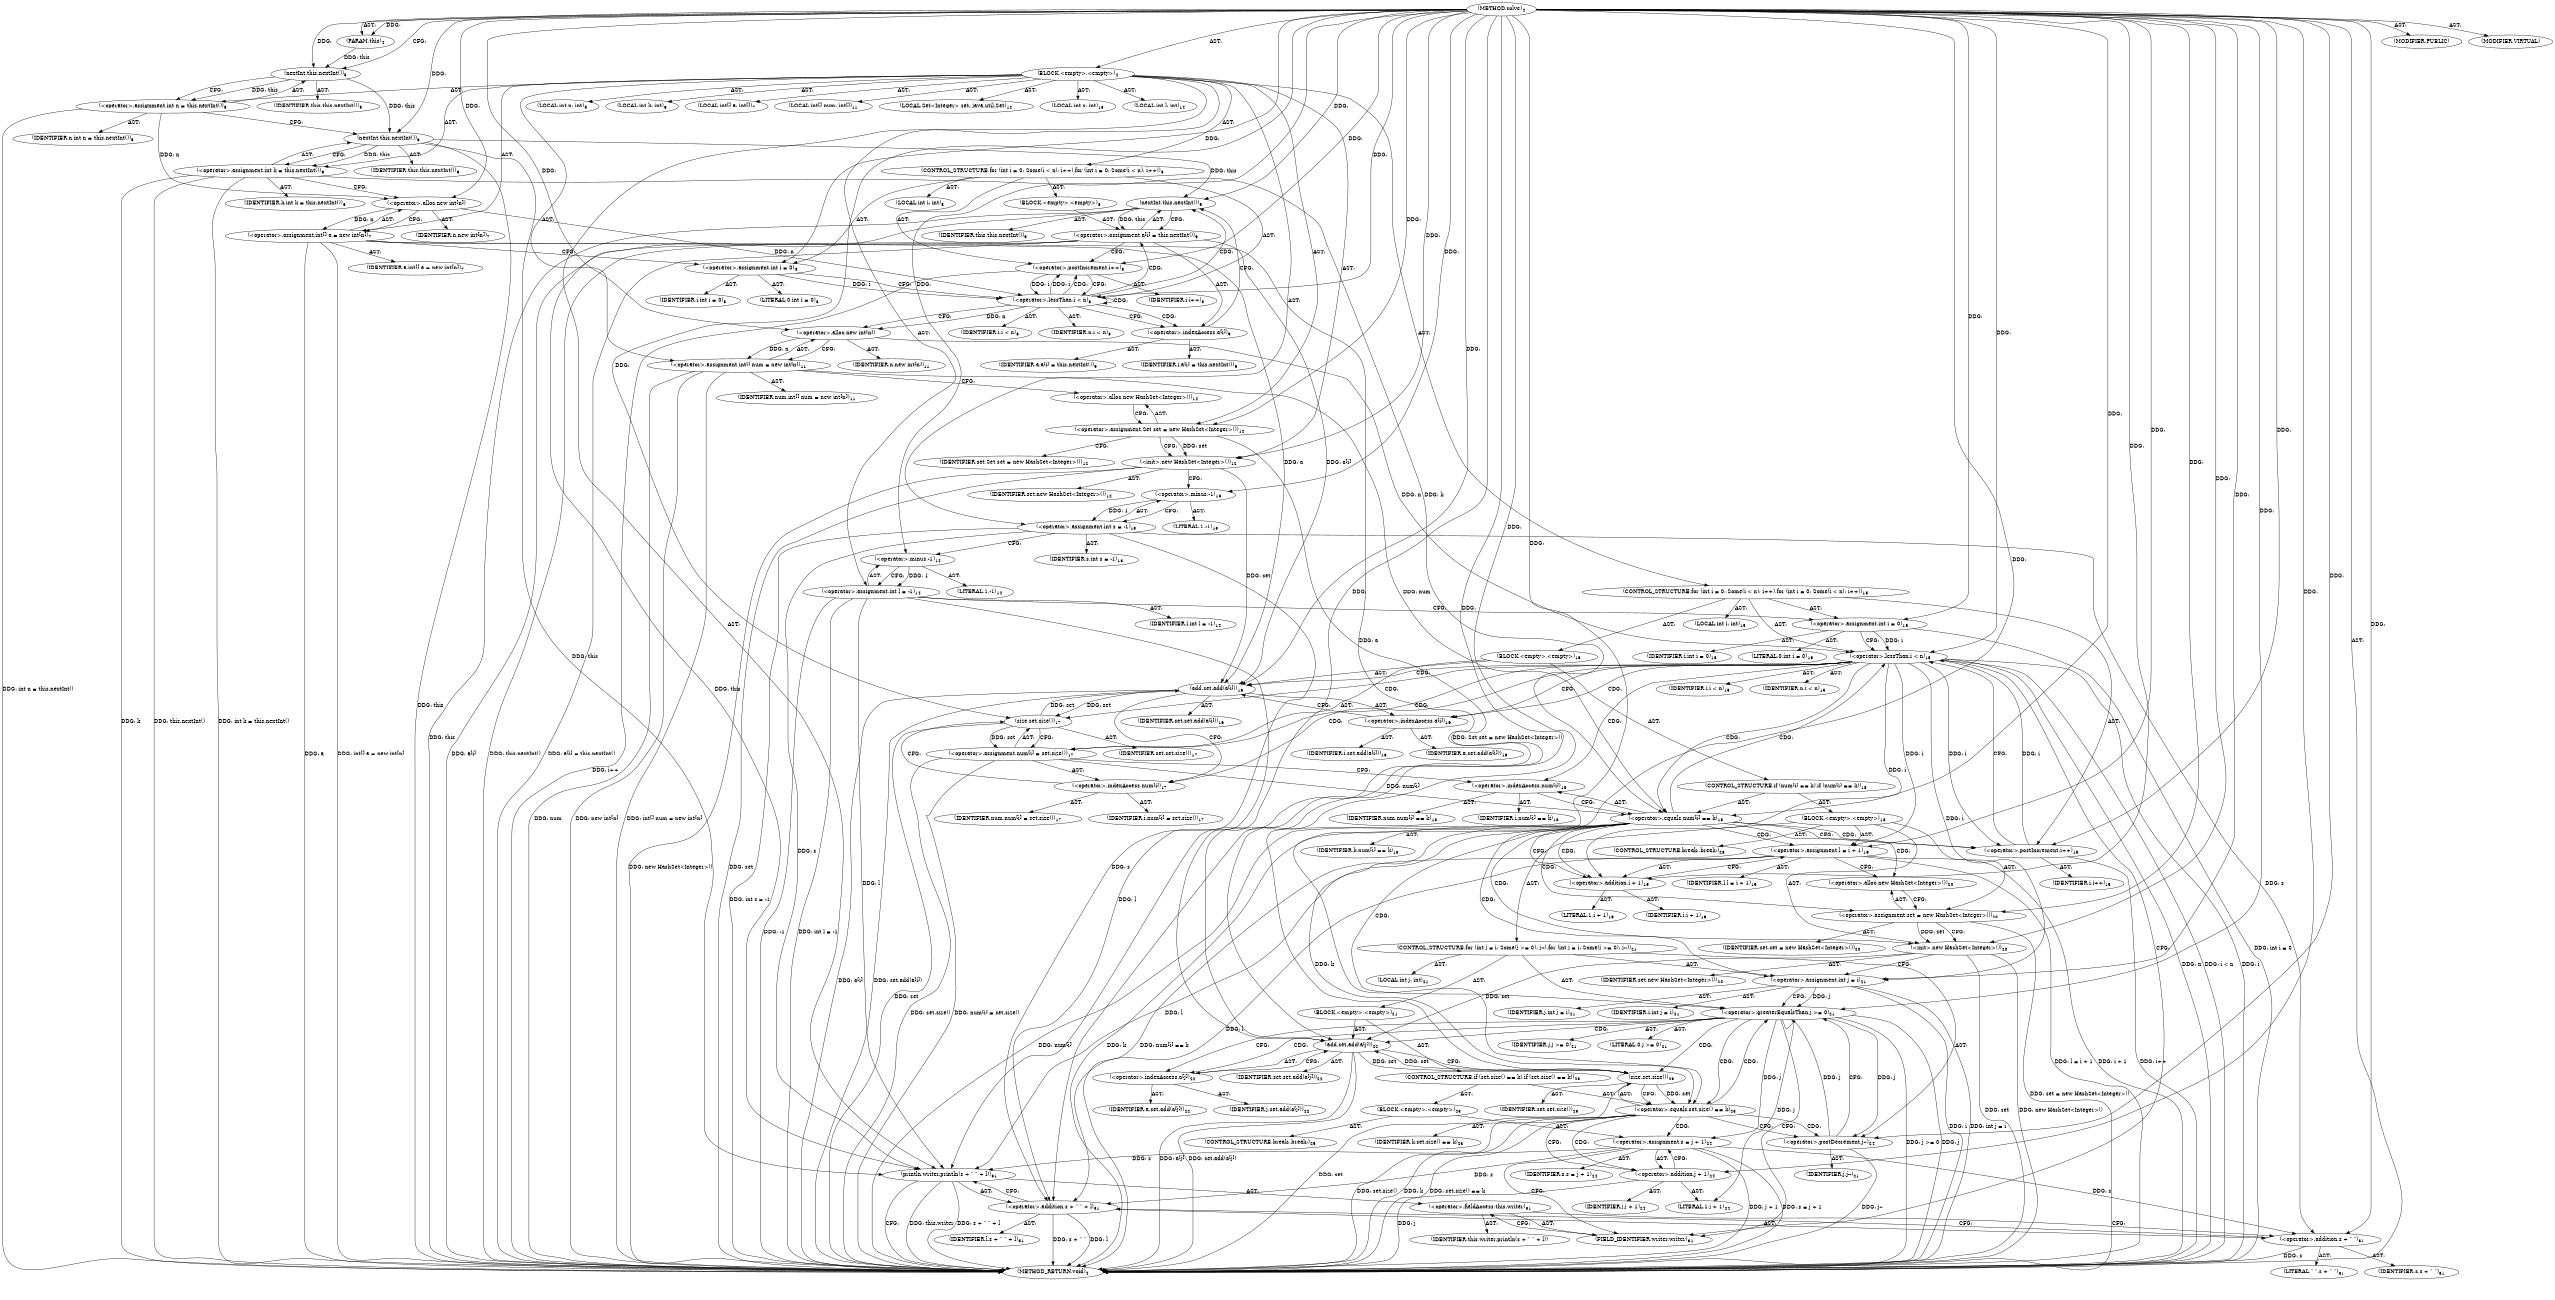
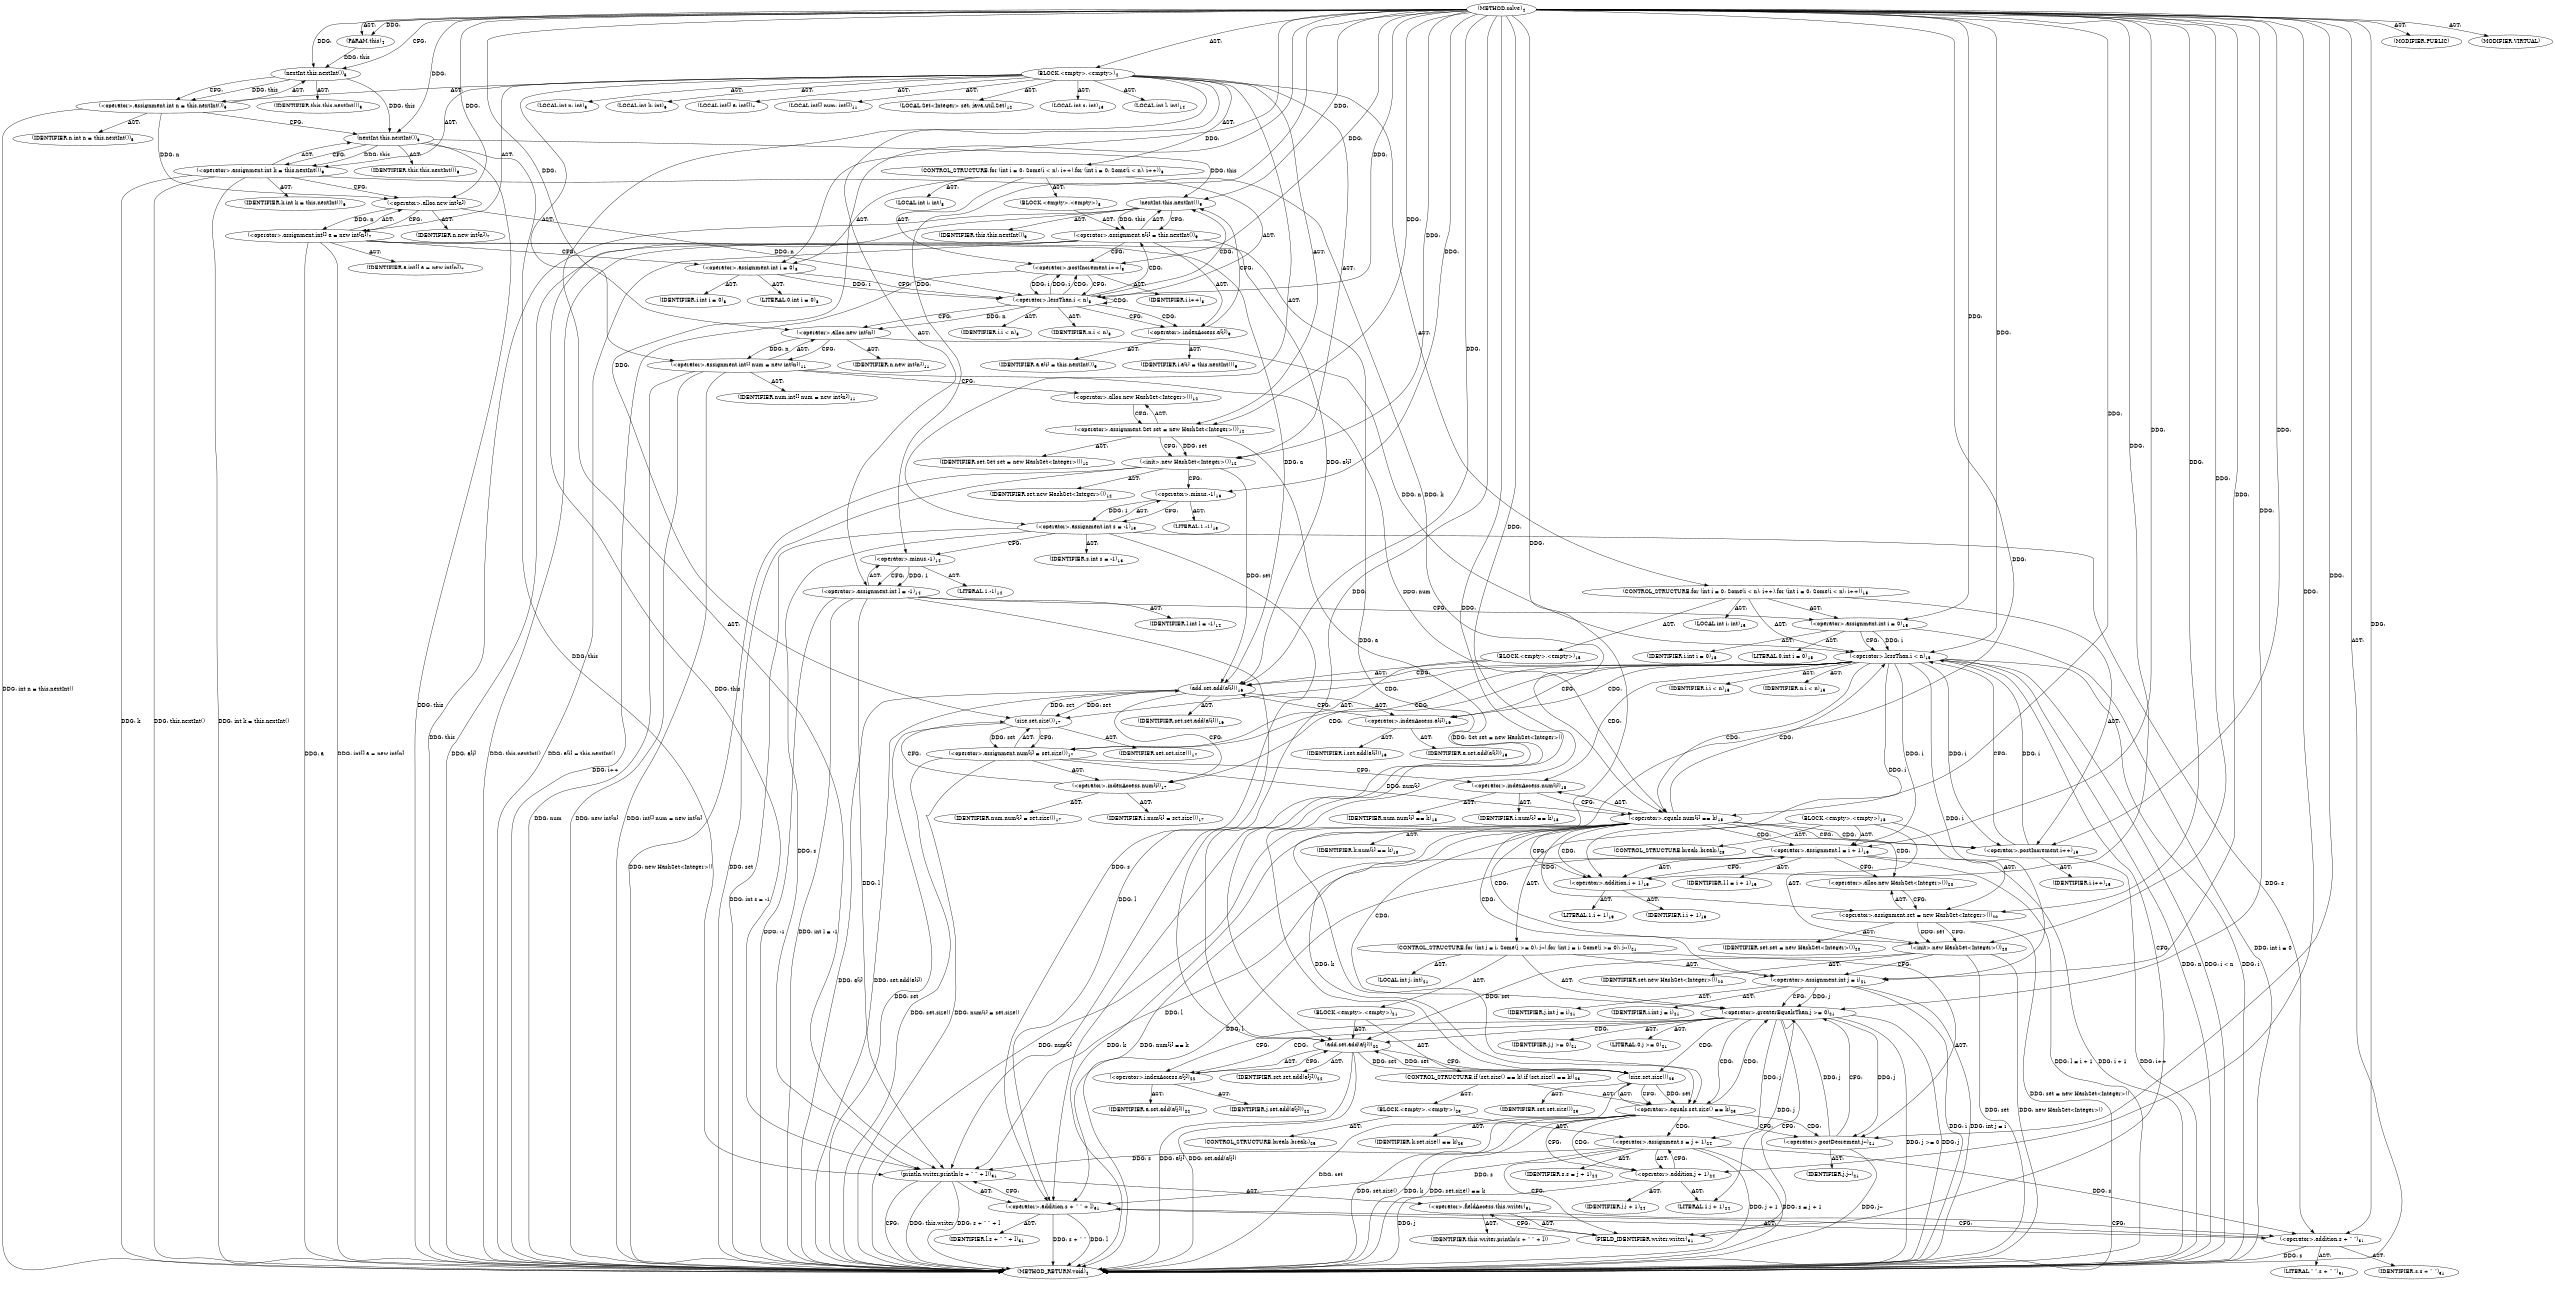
(1103, 446) -> (1103, 446)
(1786, 787) -> none
(1872, 1142) -> (1872, 1142)
